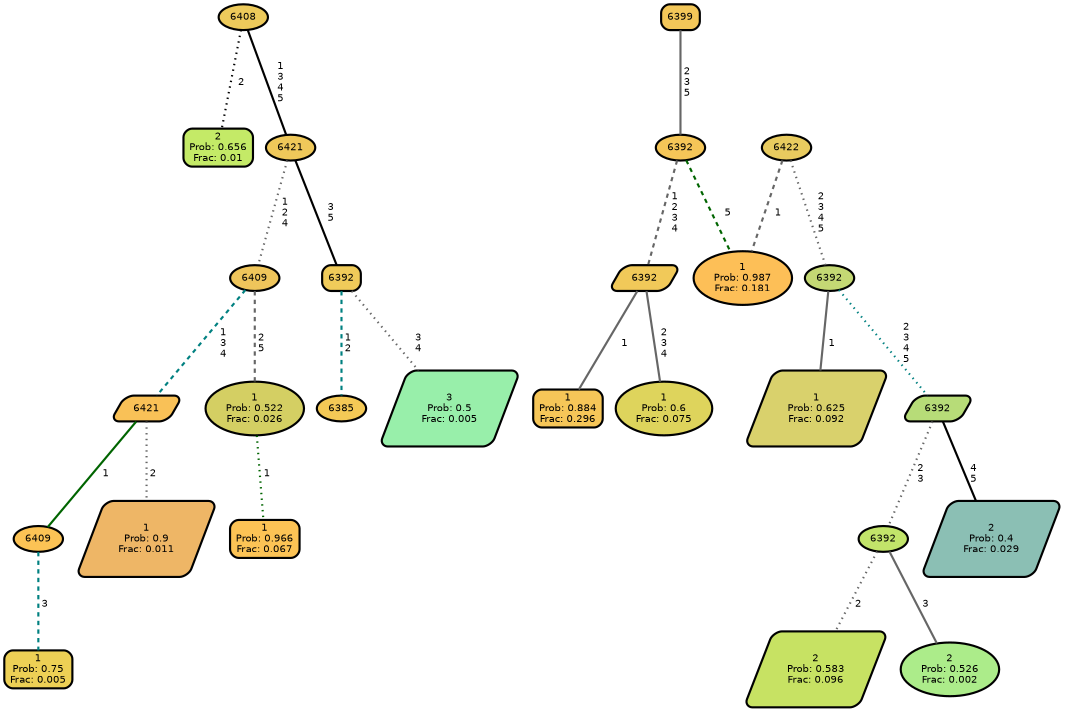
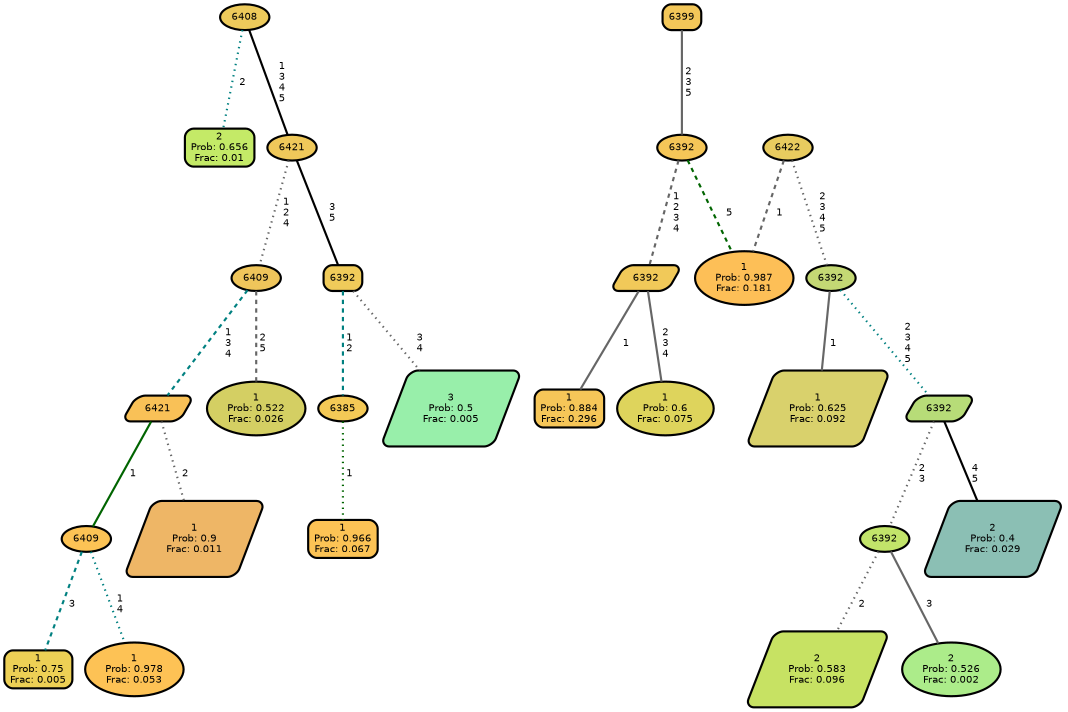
(231, 79) -> (233, 79)
(260, 478) -> (343, 471)
none -> (134, 669)
